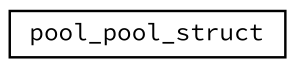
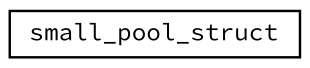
(148, 34) -> (155, 34)
